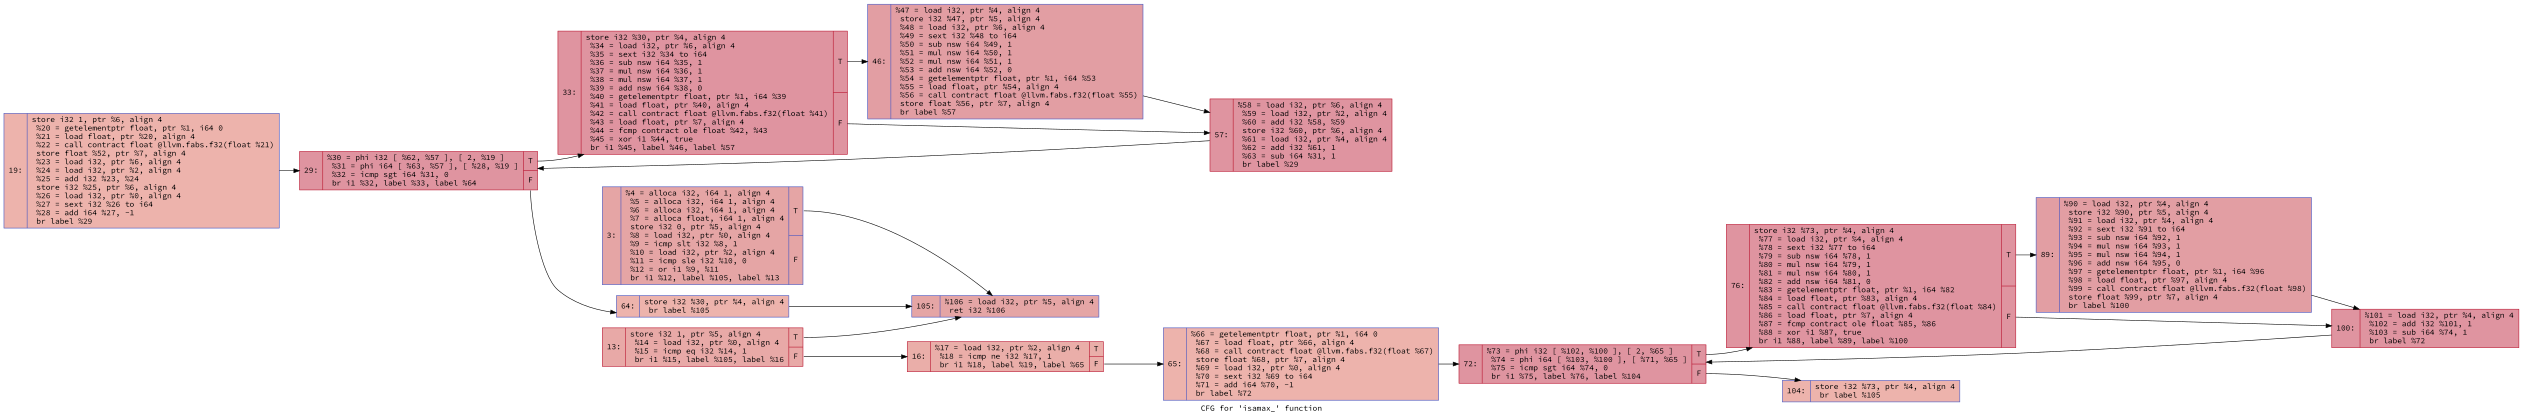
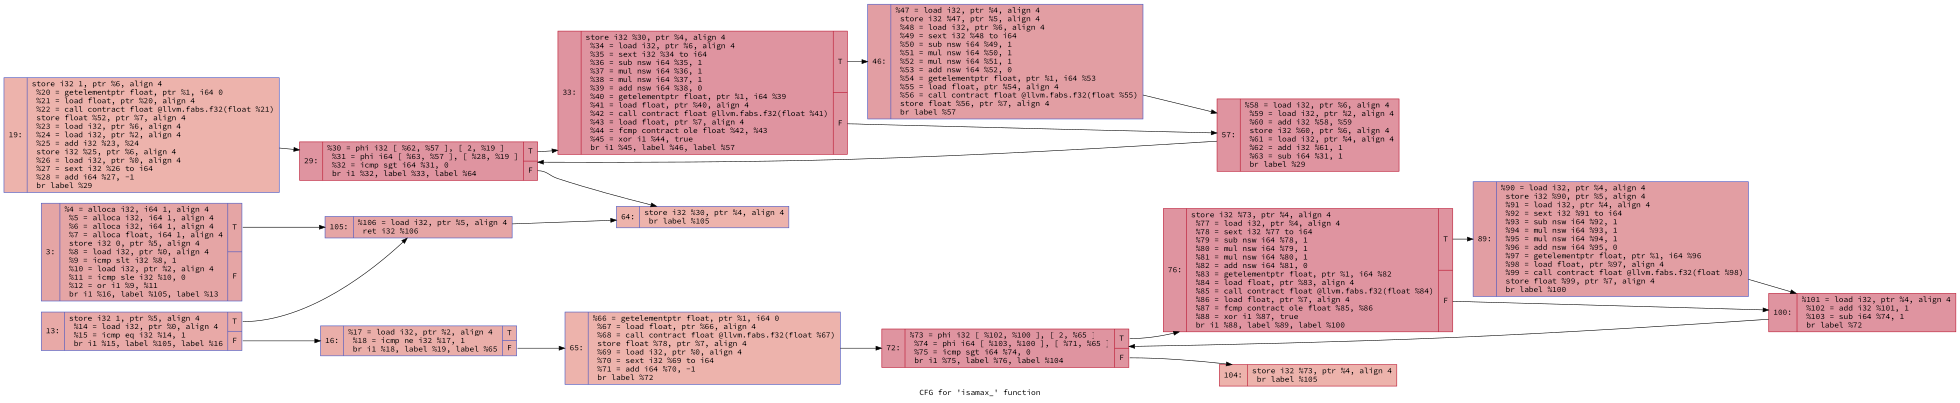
(703, 278) -> (142, 294)
(847, 306) -> (561, 222)
(703, 347) -> (142, 331)
(1005, 357) -> (419, 341)
(1268, 360) -> (670, 344)
(1871, 391) -> (1308, 375)
